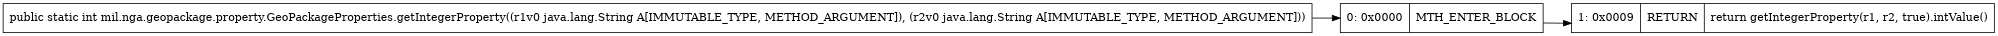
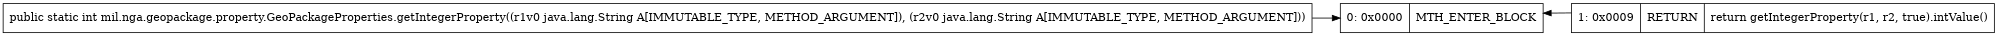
(1553, 23) -> (1561, 13)
